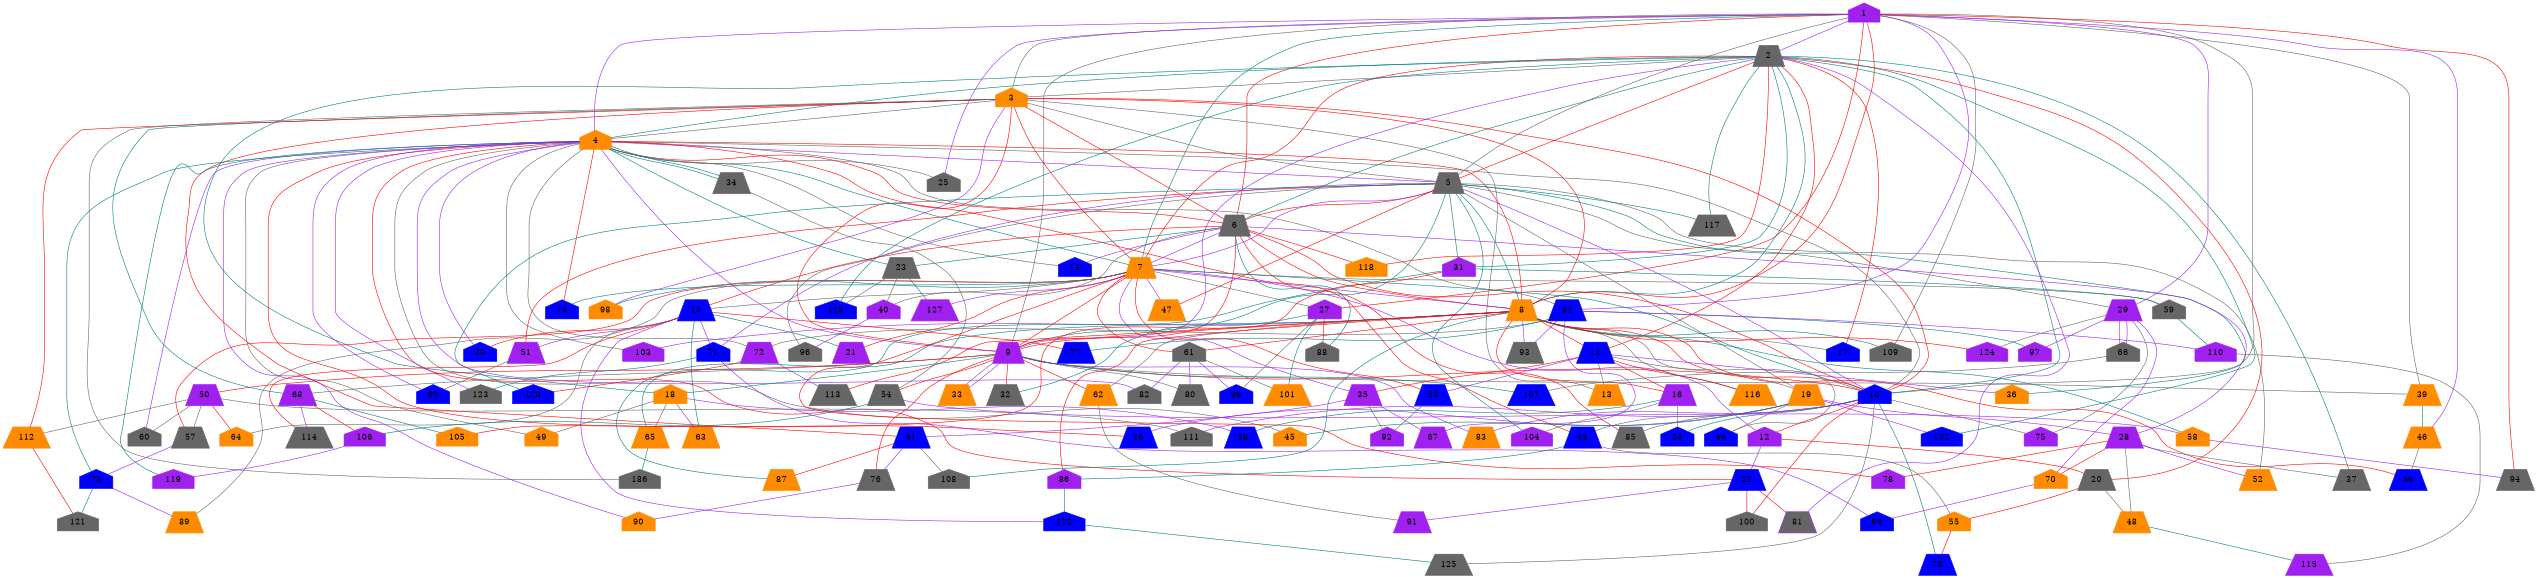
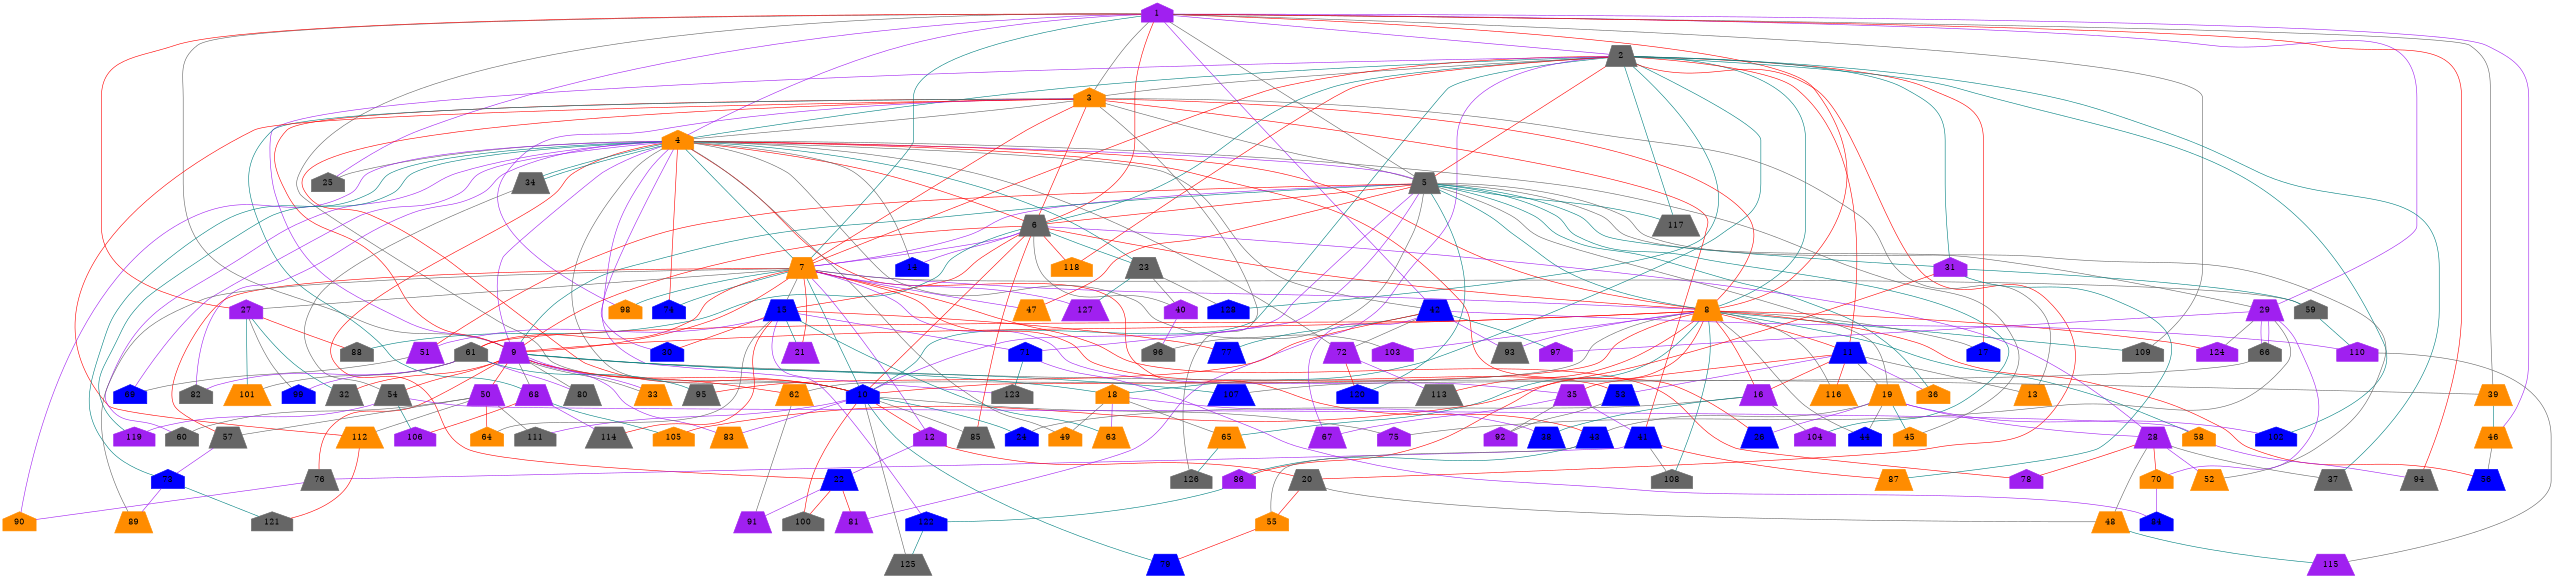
none -> (701, 395)
(270, 464) -> (284, 417)
(640, 480) -> (1191, 480)
(1798, 522) -> (854, 522)
